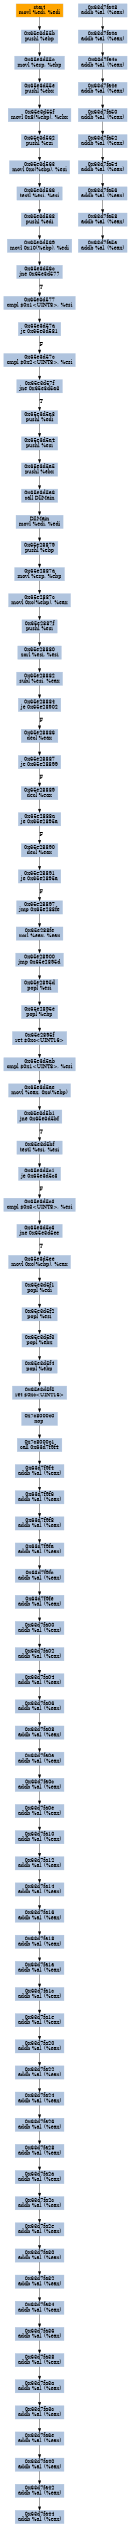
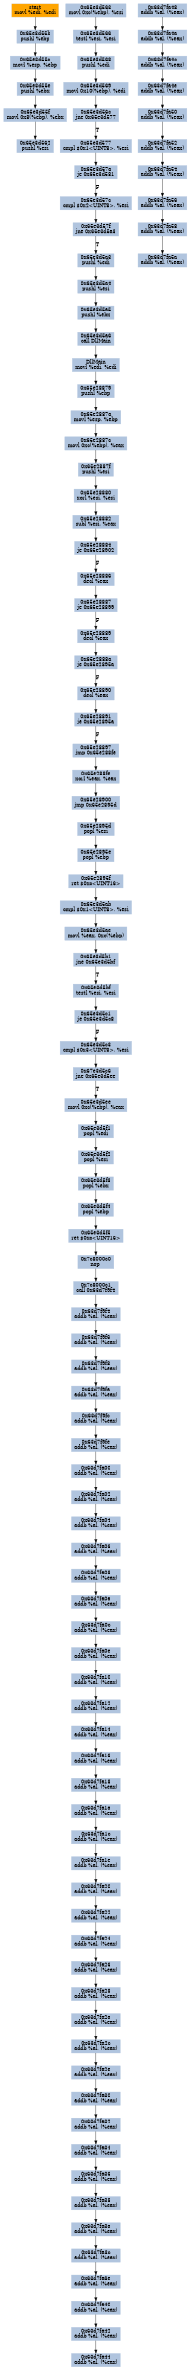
(40, 152) -> none
(40, 1231) -> (96, 1074)
